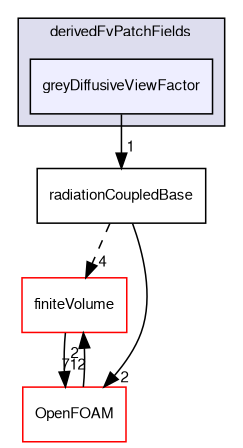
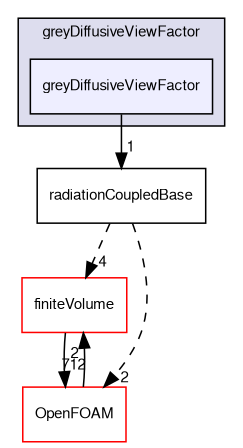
(121, 33) -> (121, 33)
(147, 303) -> (147, 303)
